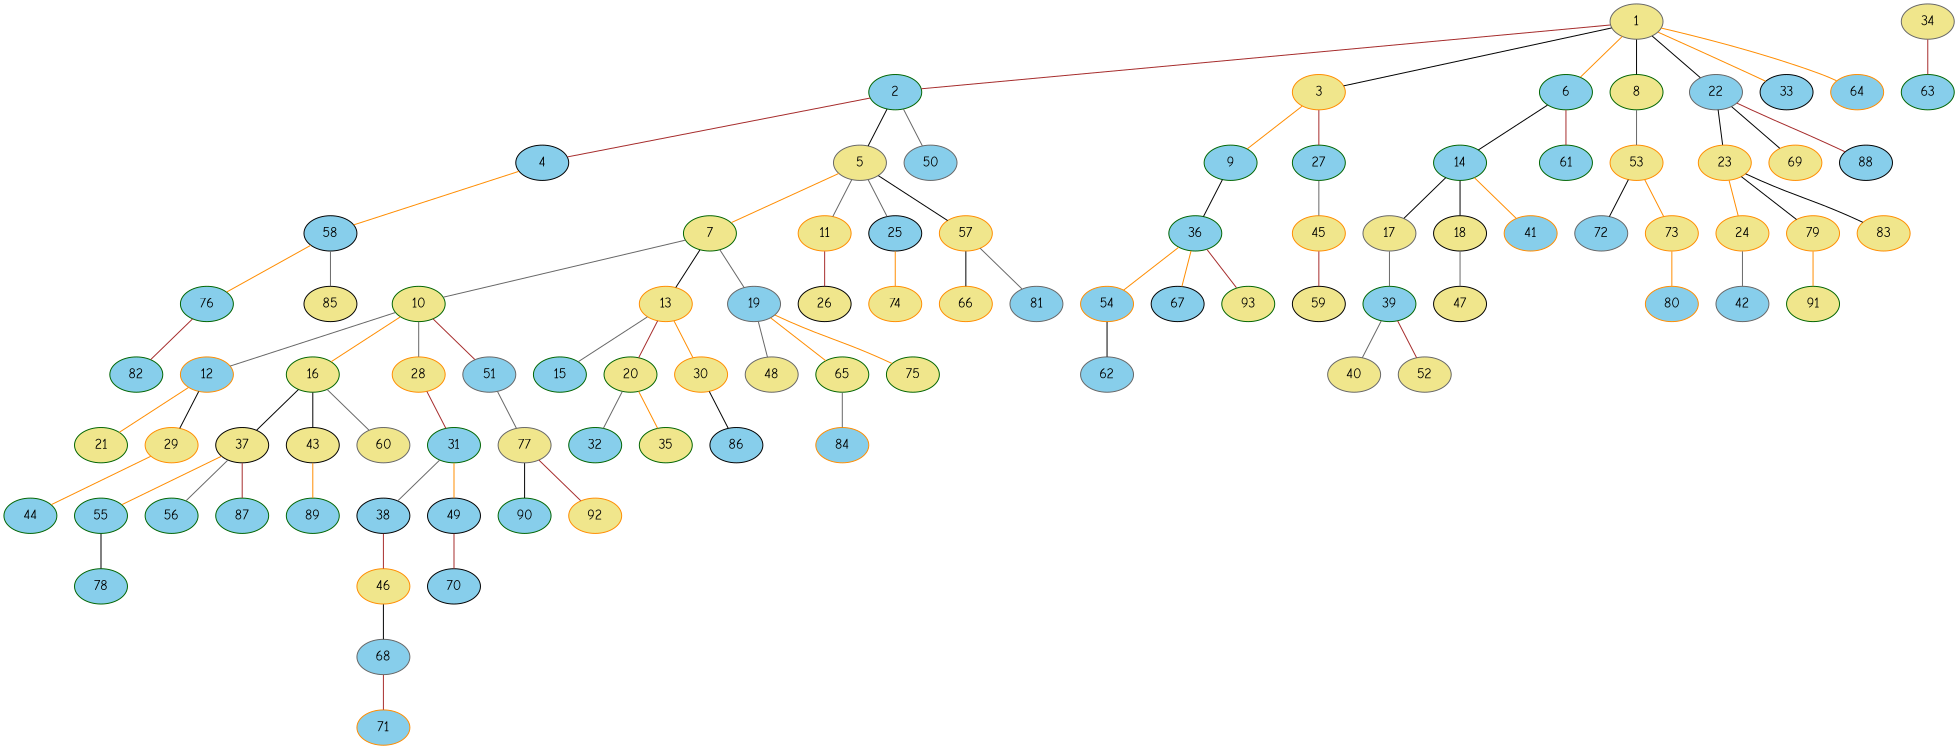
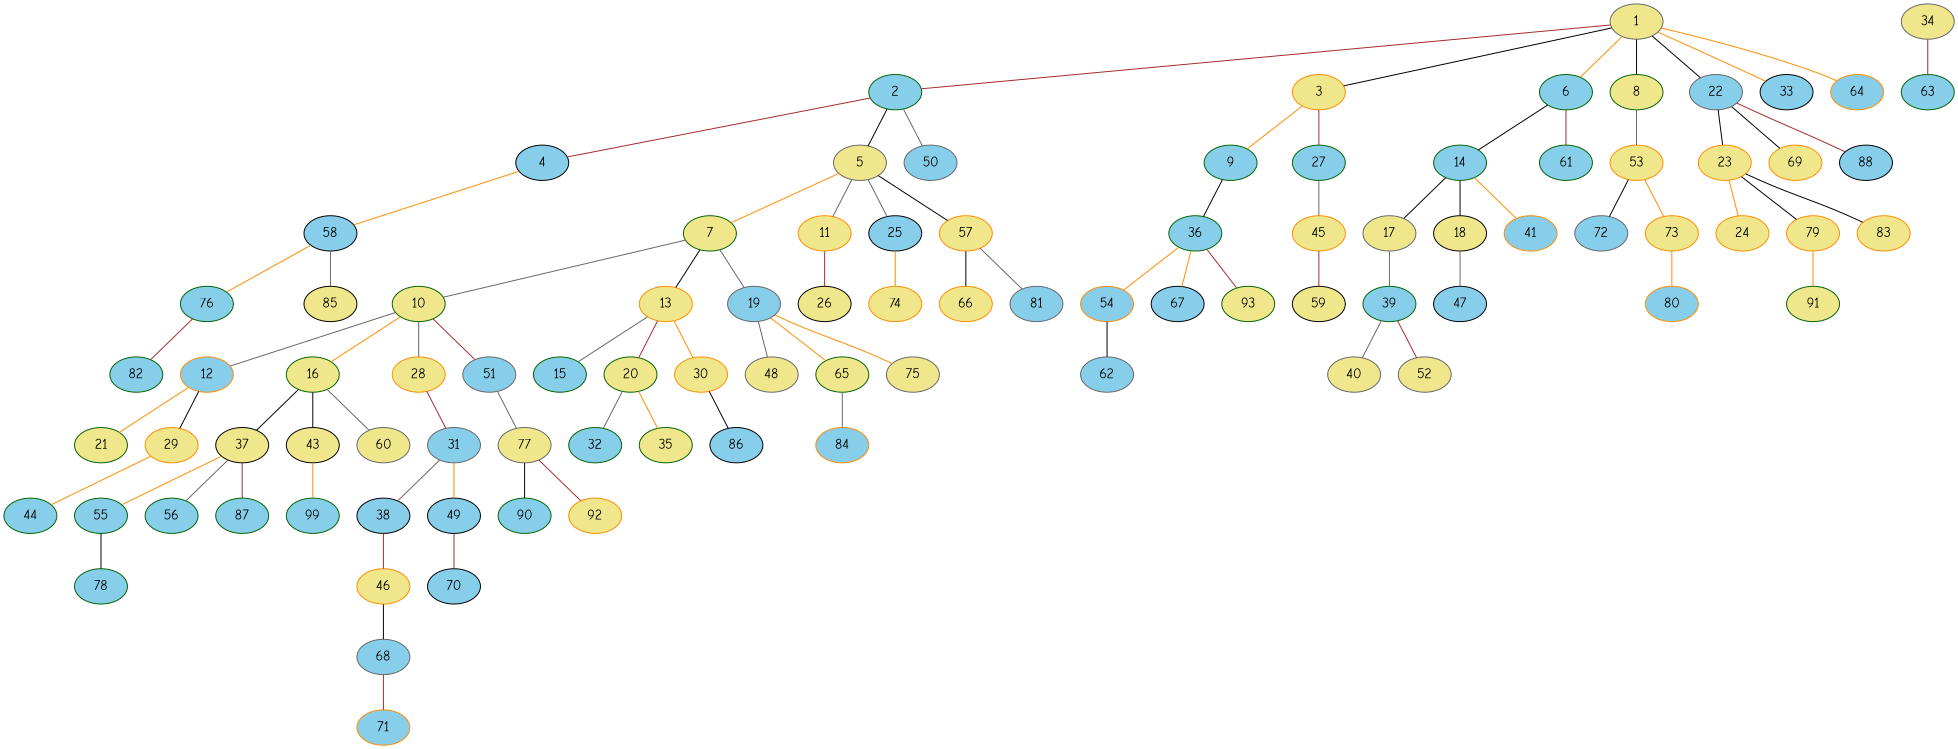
(1460, 304) -> (1460, 304)
(1742, 304) -> none
(913, 375) -> (913, 375)
(454, 445) -> (454, 445)
(313, 516) -> (313, 516)
